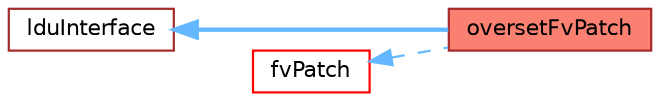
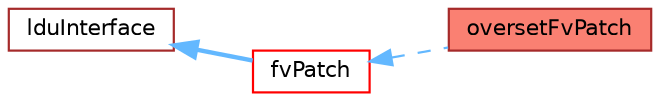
(323, 30) -> (224, 55)
